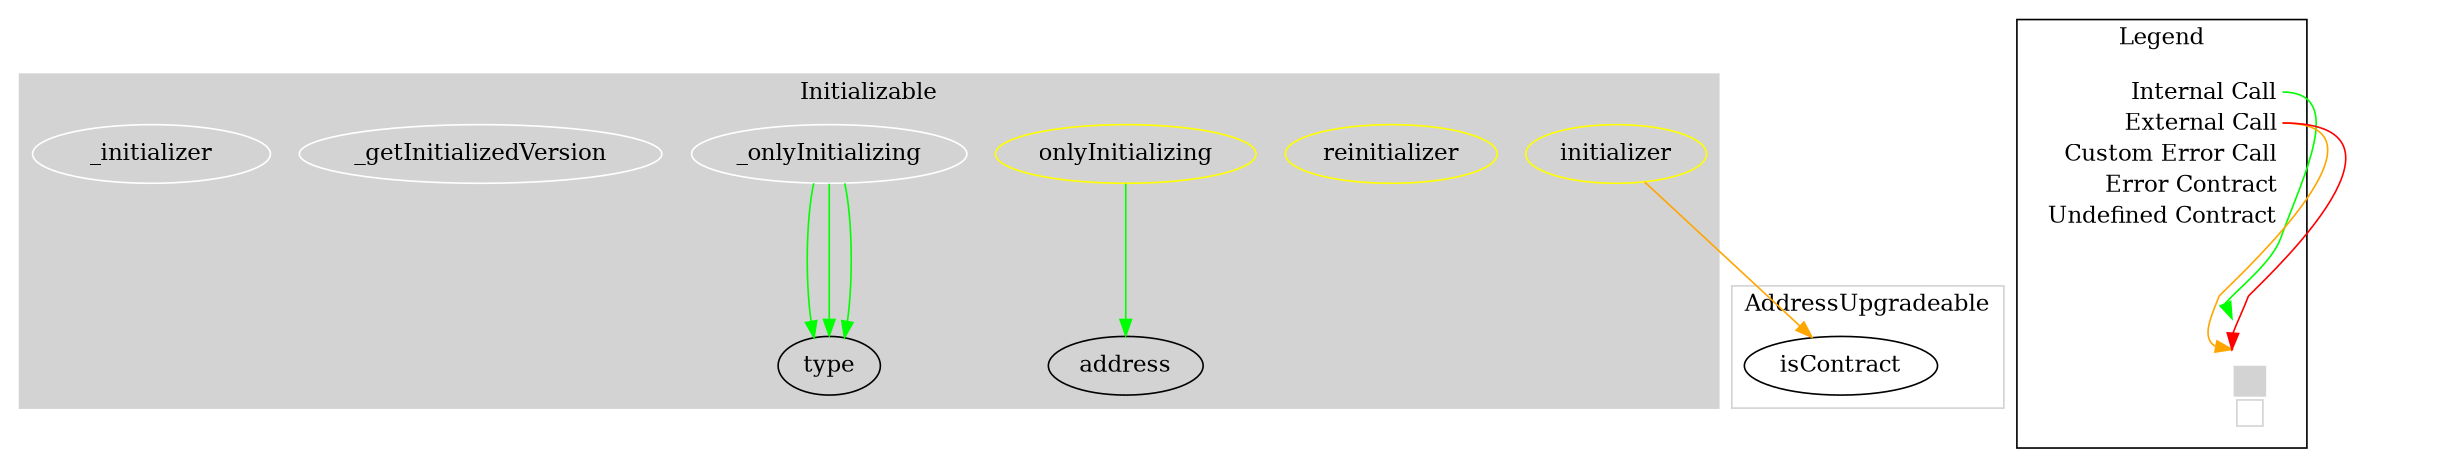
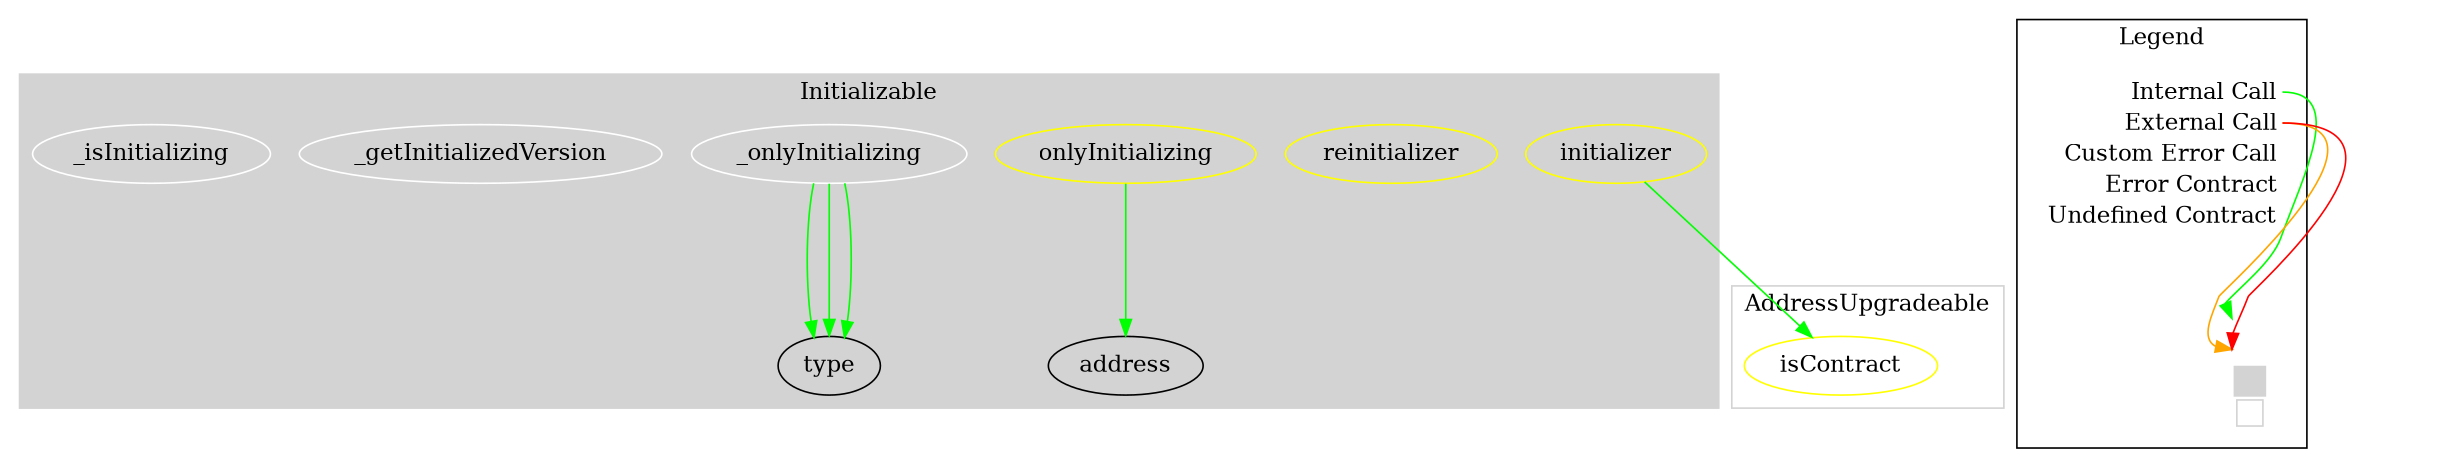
(152, 154) -> (152, 154)
(1730, 261) -> (1730, 261)
(1841, 366) -> (1841, 366)
